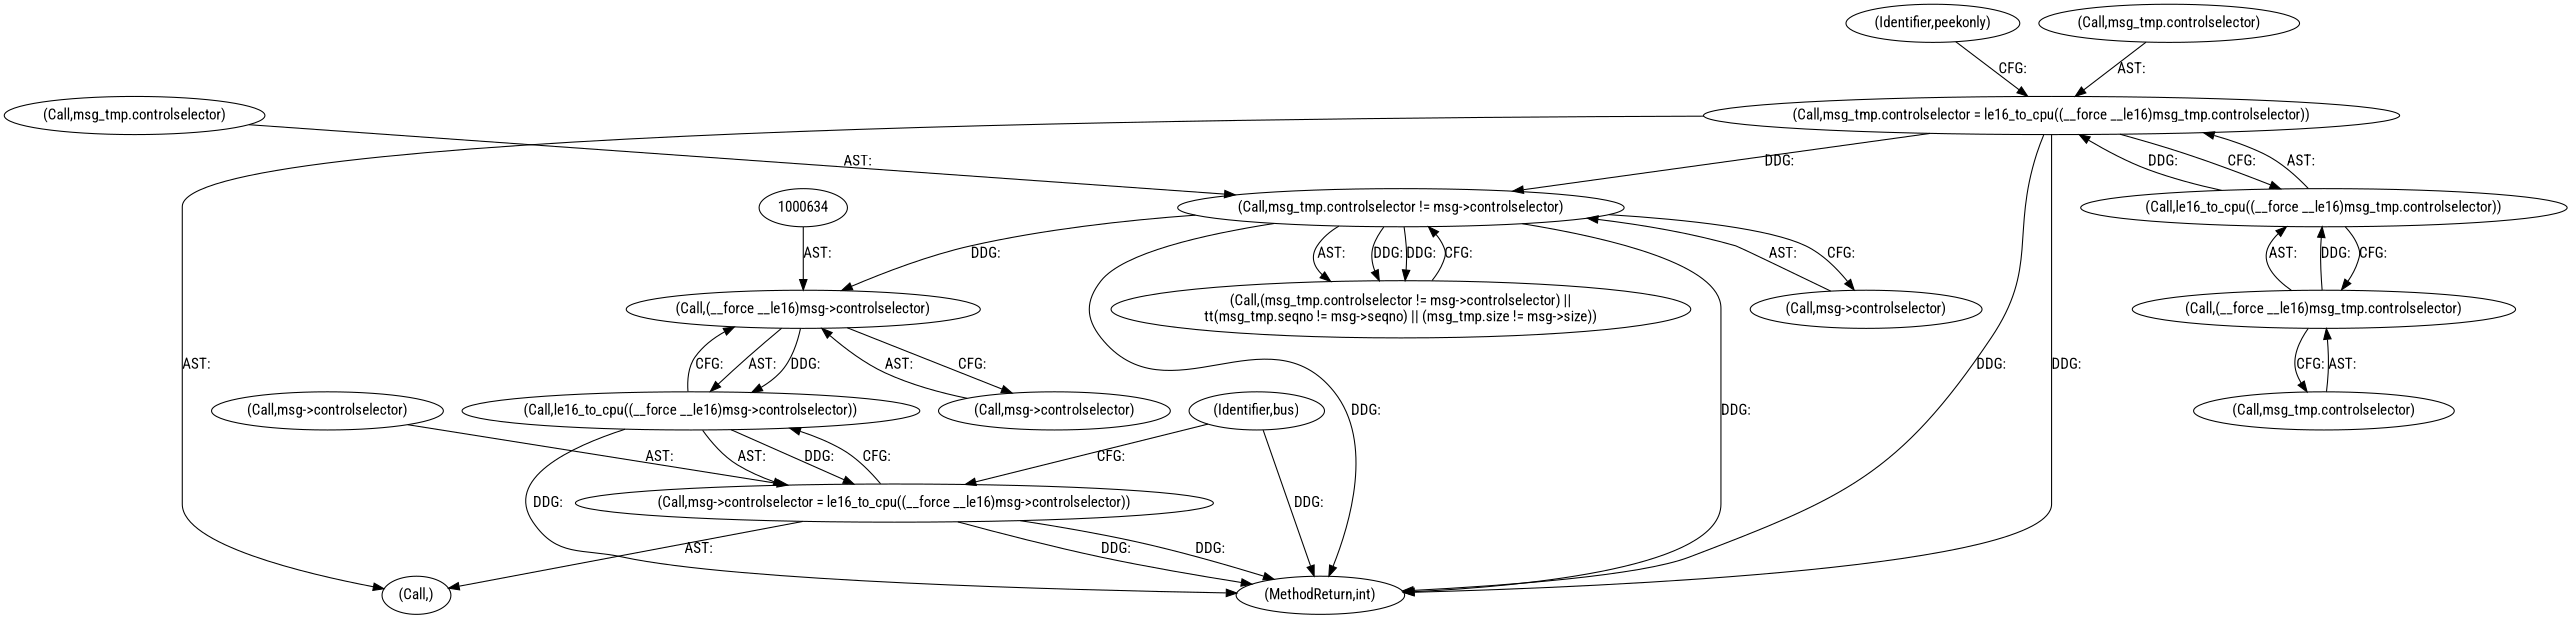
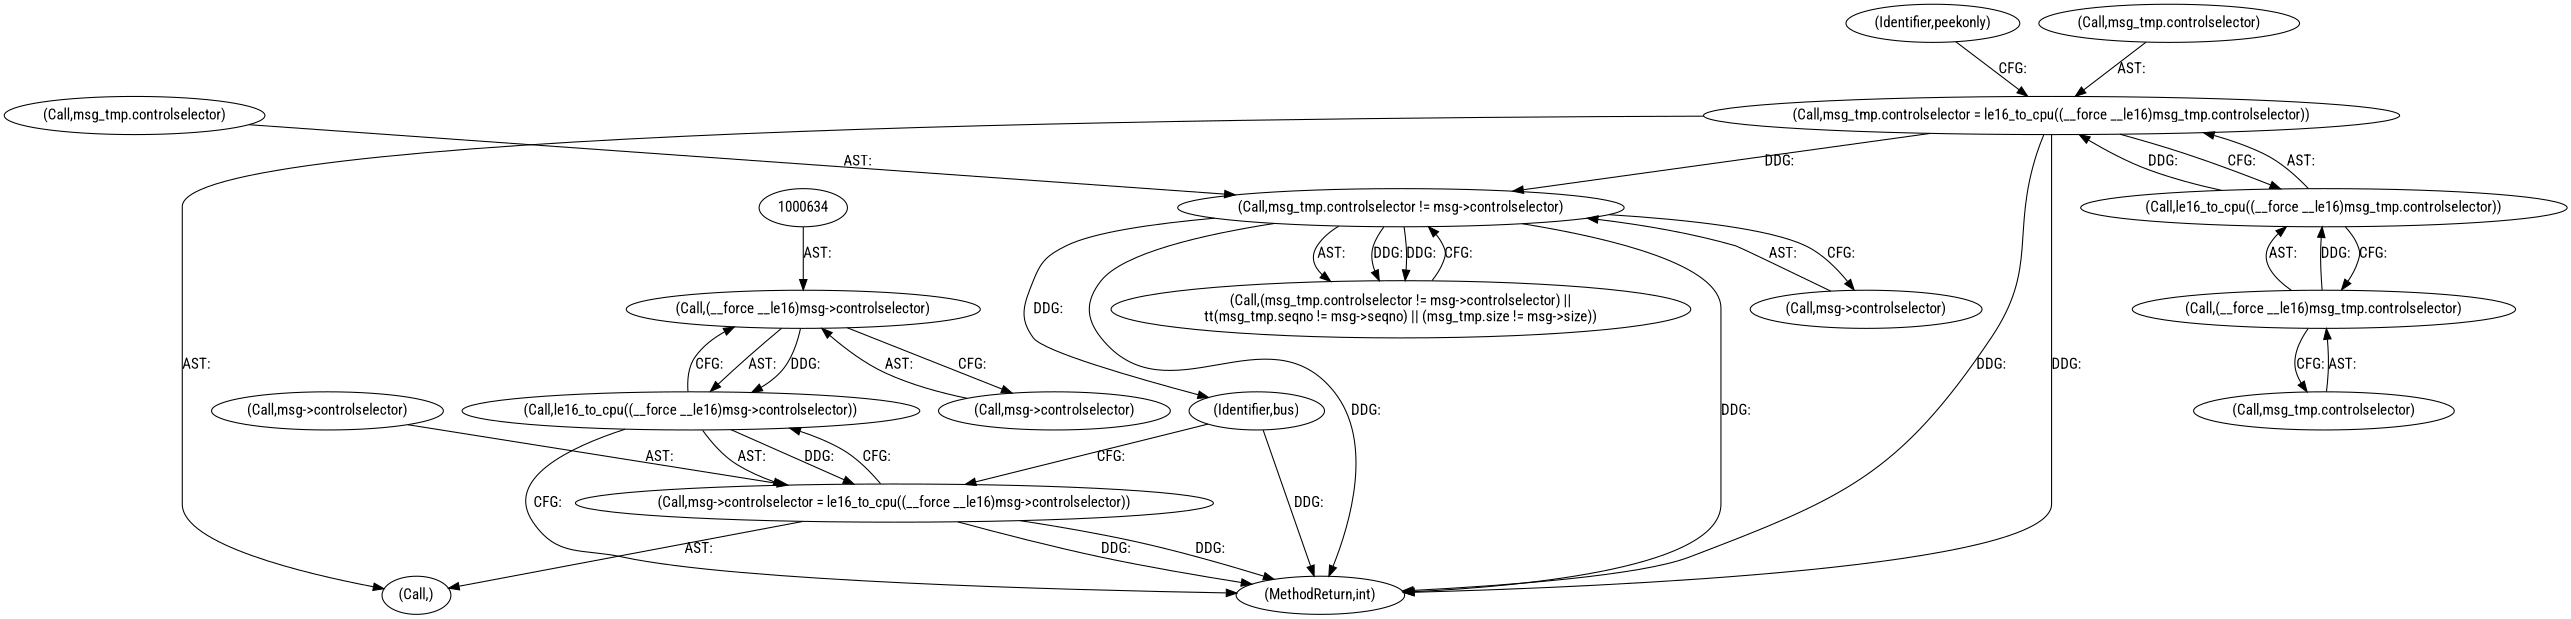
(1020, 236) -> (1027, 297)
(549, 503) -> (549, 503)
